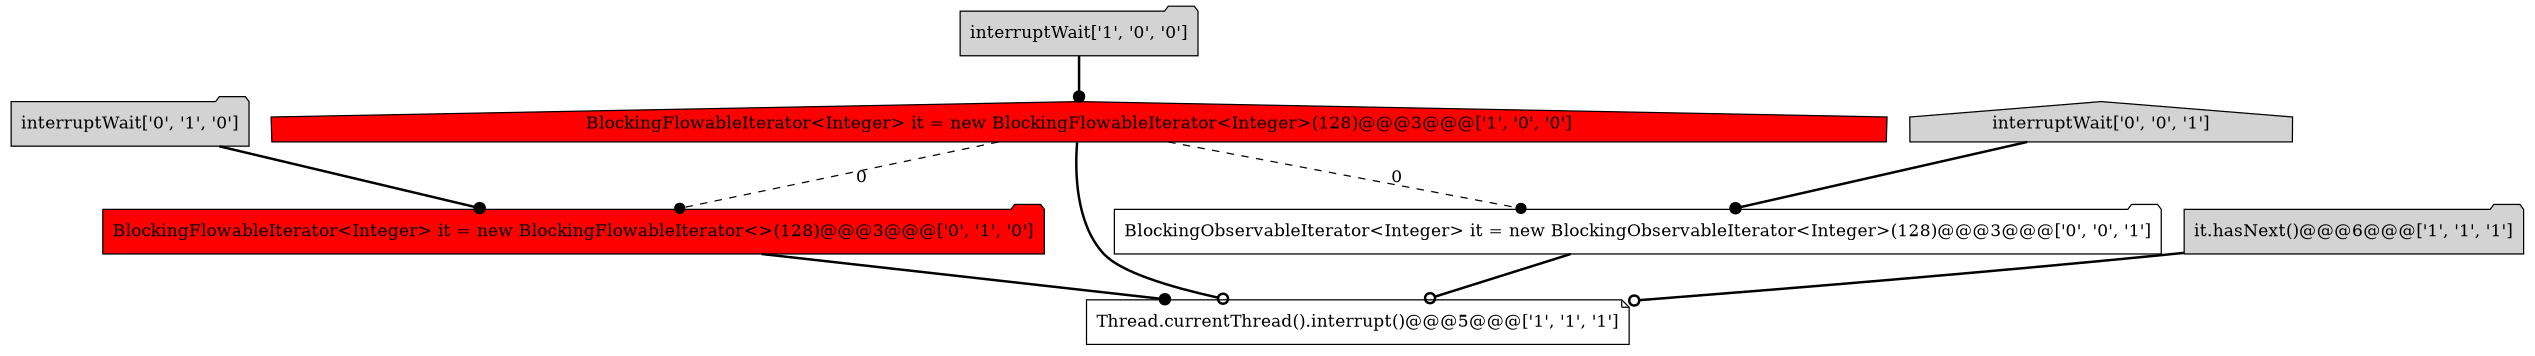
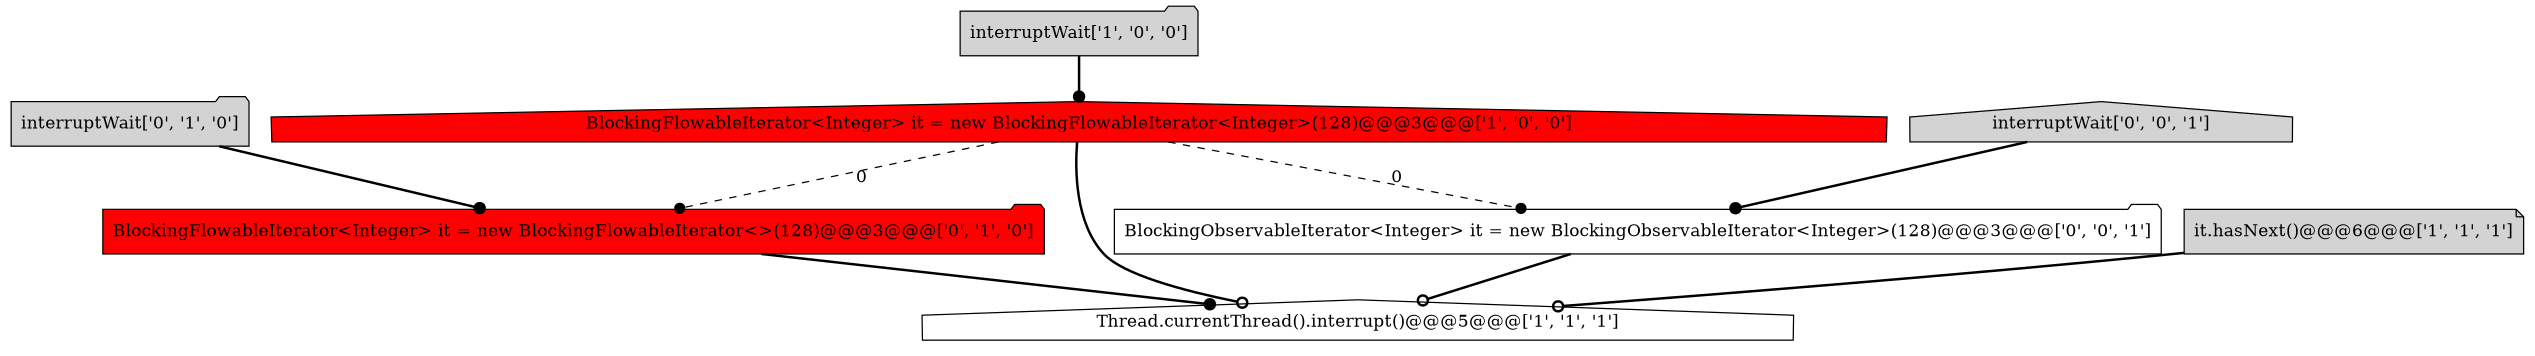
(2354, 232) -> (2354, 232)
(1358, 322) -> (1358, 322)
